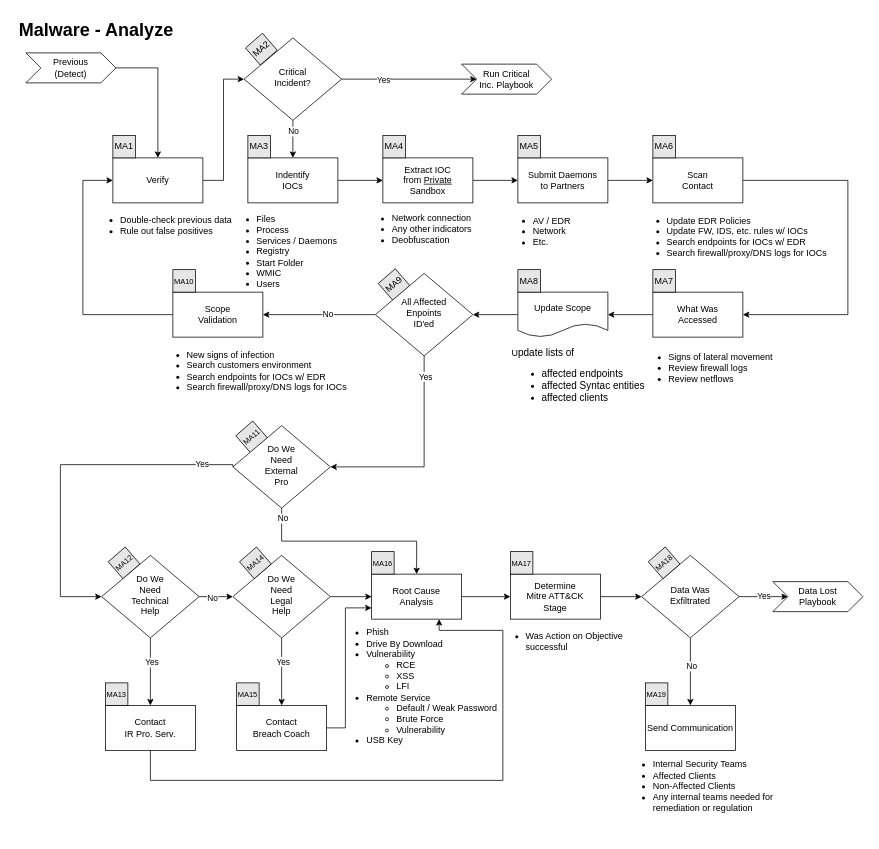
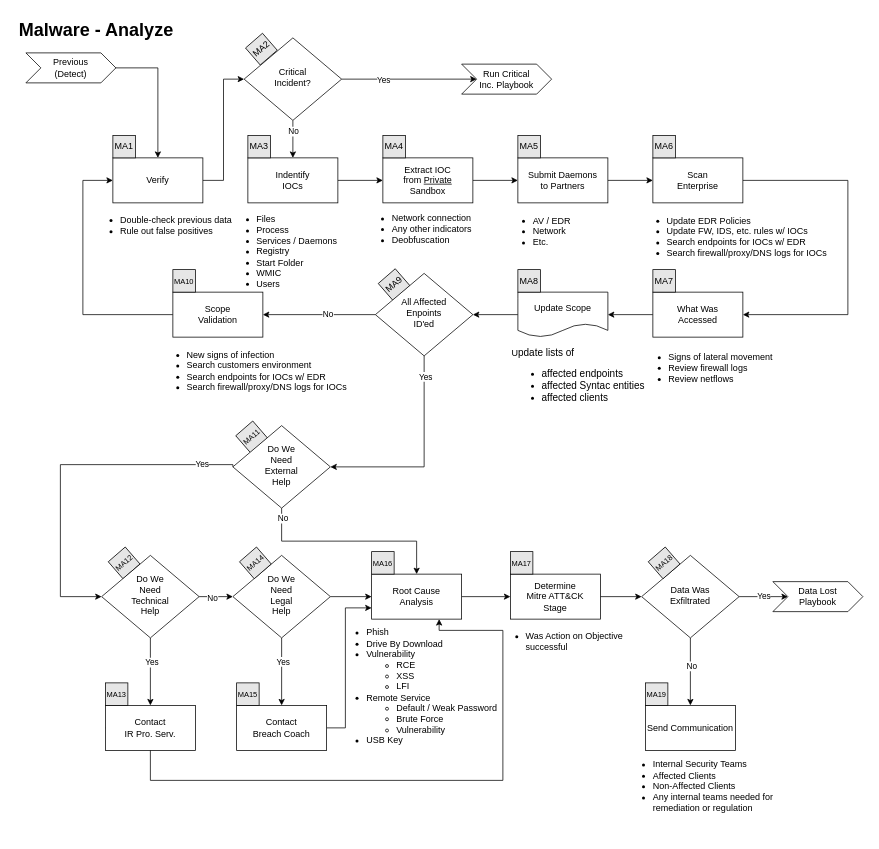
(698, 180) -> (698, 180)
(282, 465) -> (282, 465)
